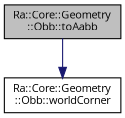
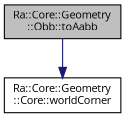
(63, 95) -> (63, 95)
